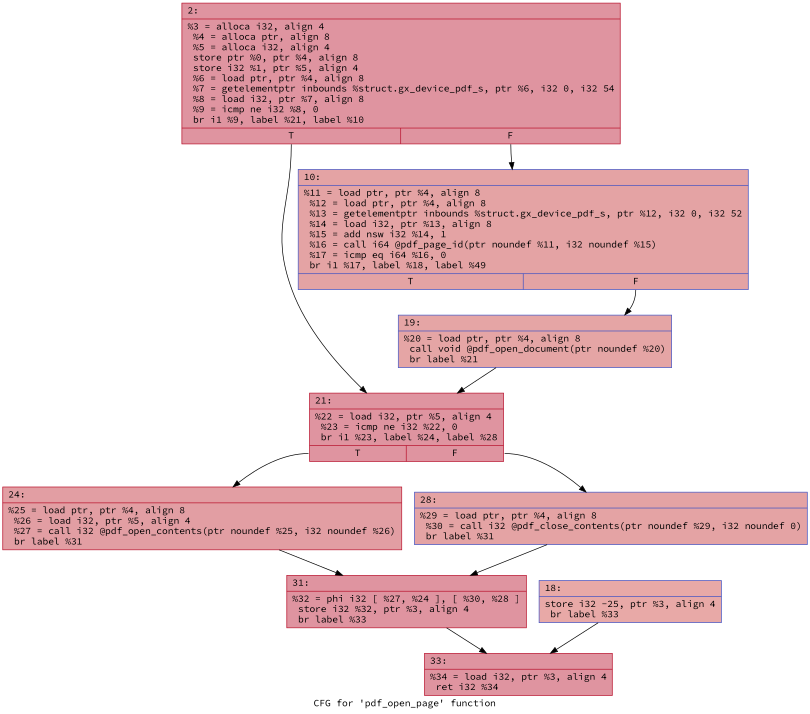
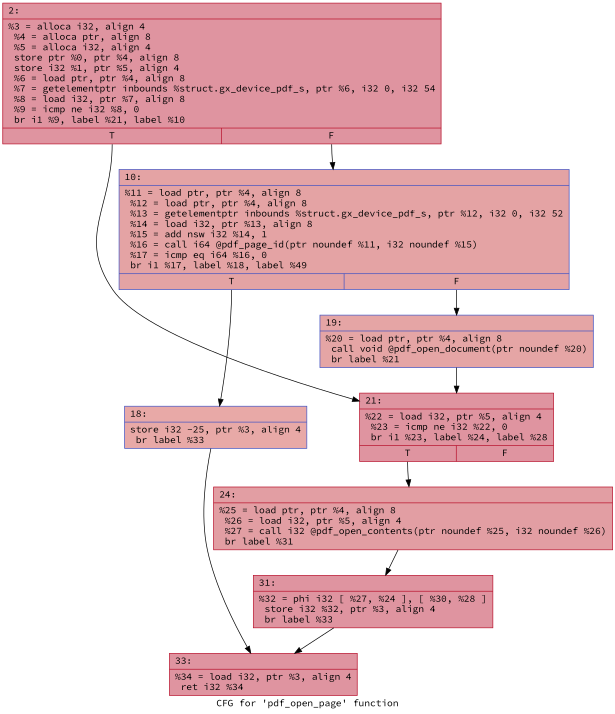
none -> (228, 345)
(611, 518) -> none
